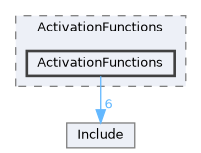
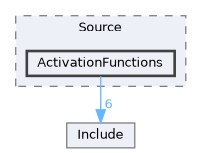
(101, 28) -> (101, 28)
